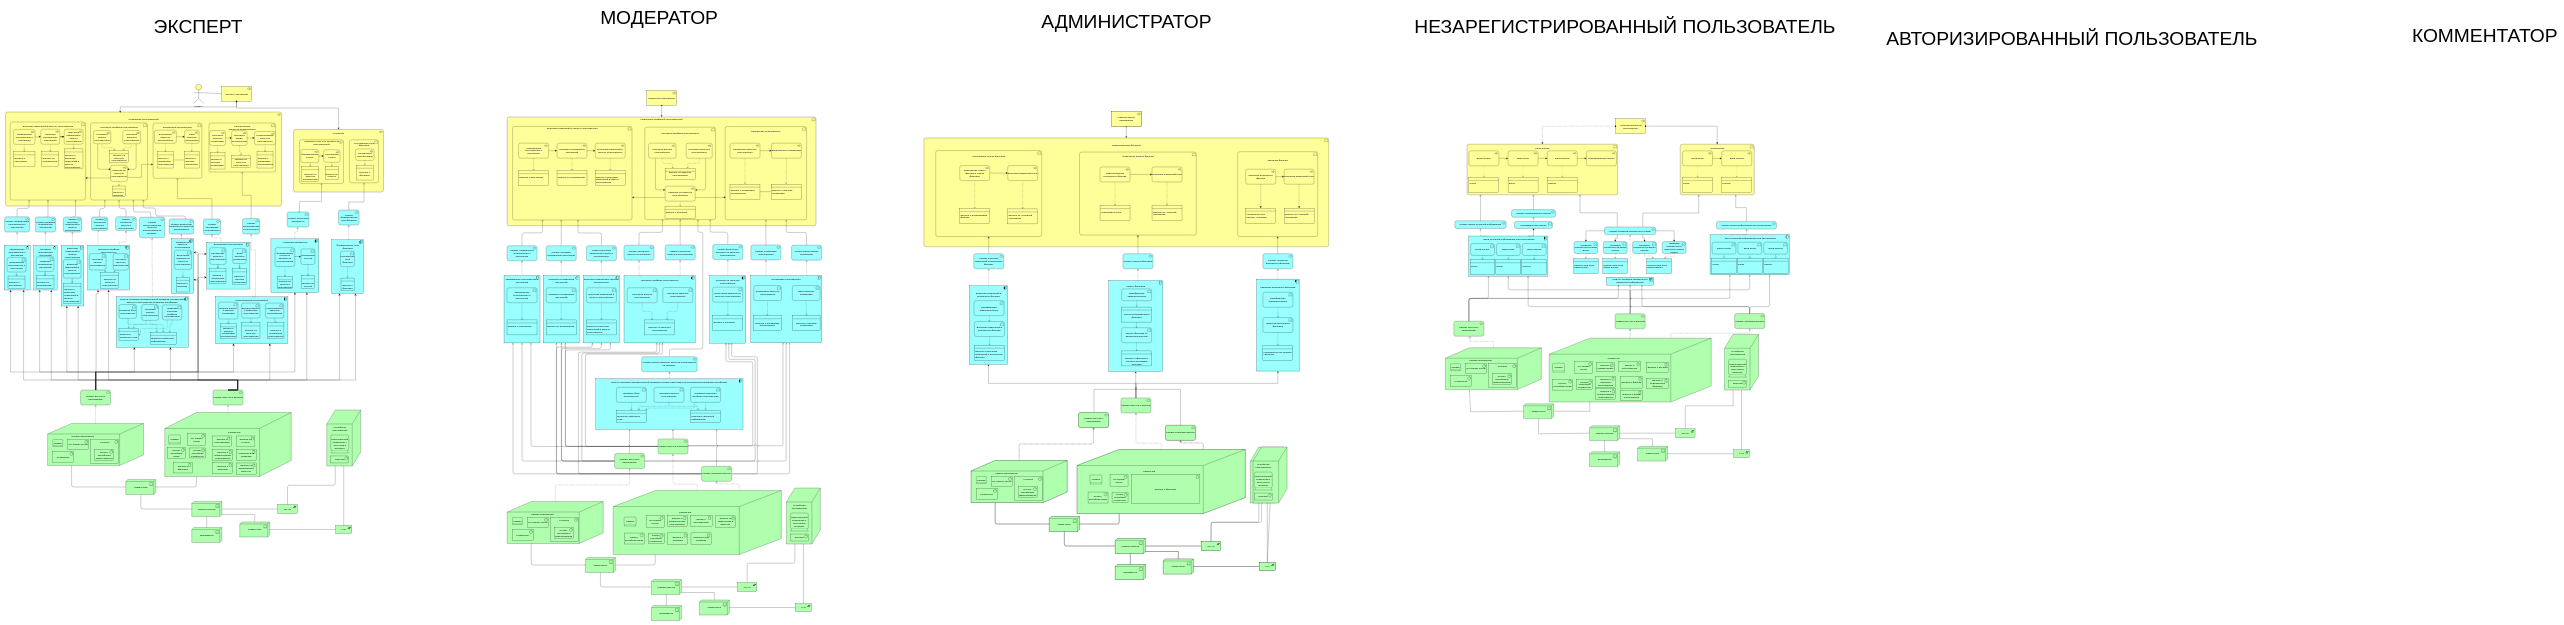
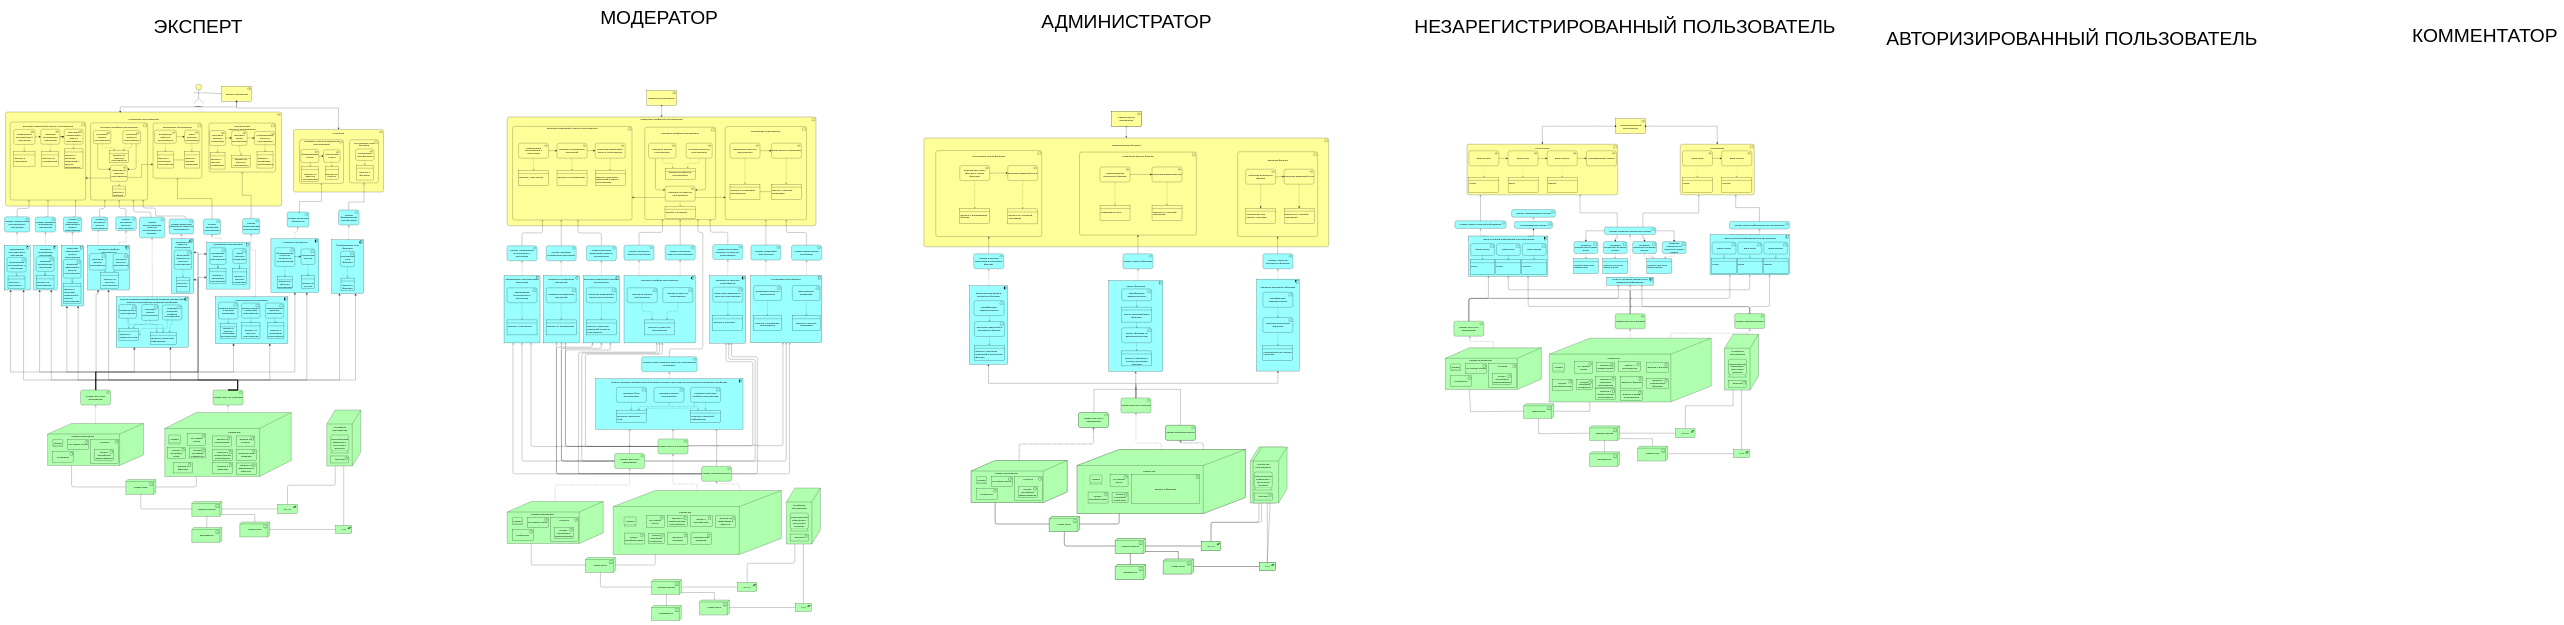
(1570, 126) -> (1570, 126)
(1534, 203) -> none
(1747, 225) -> (1760, 225)
